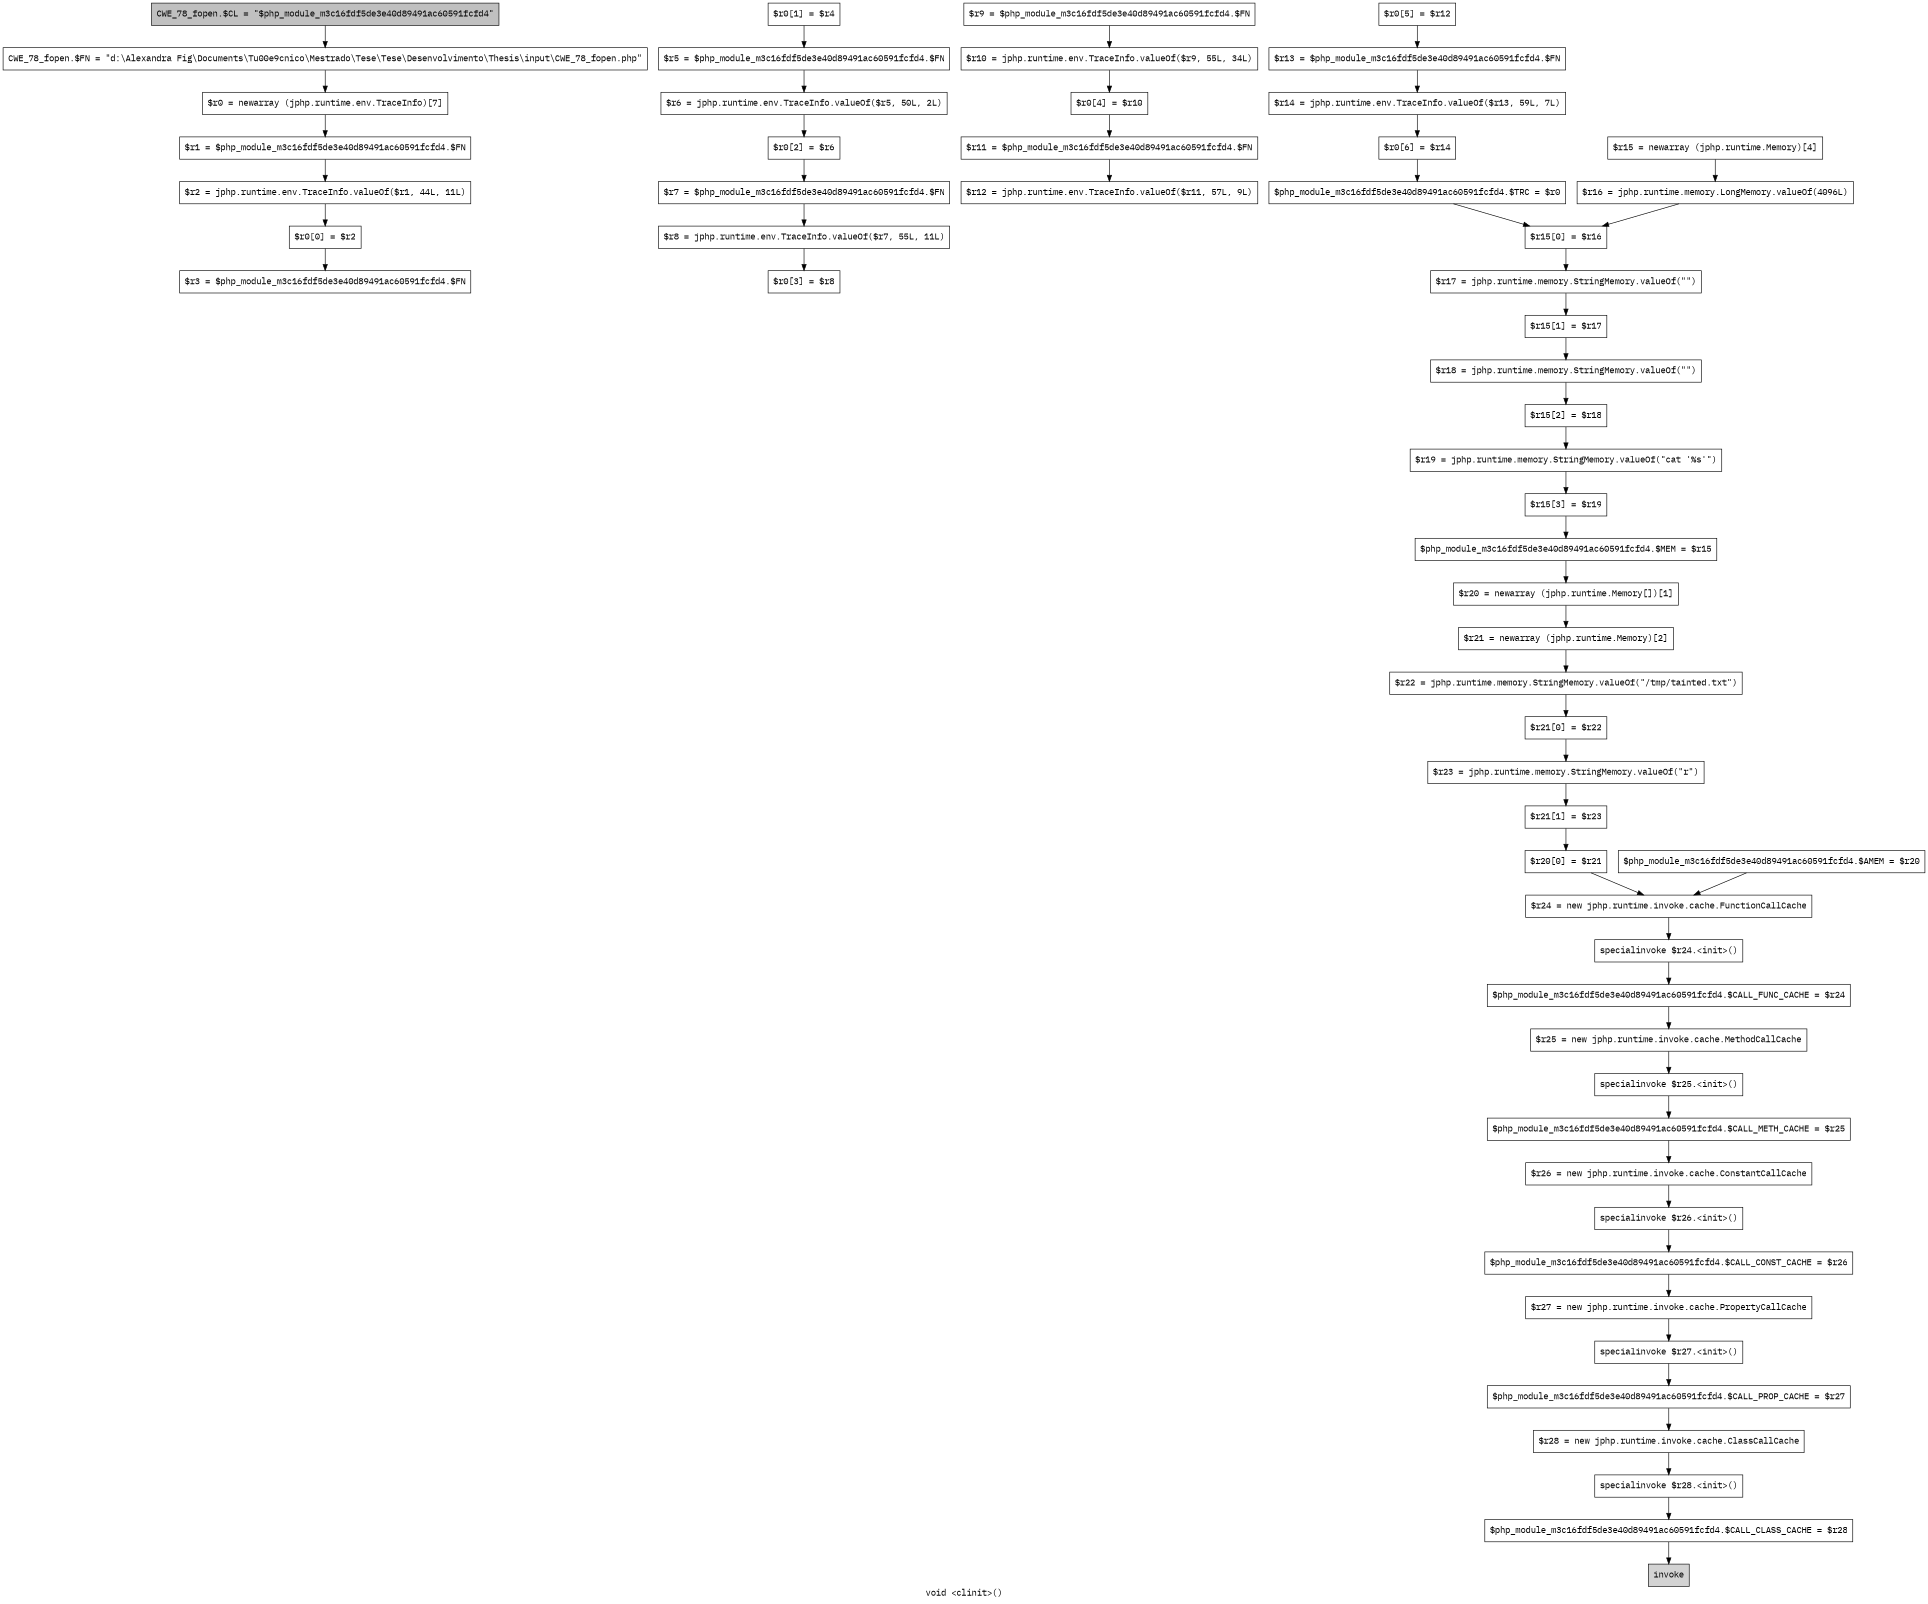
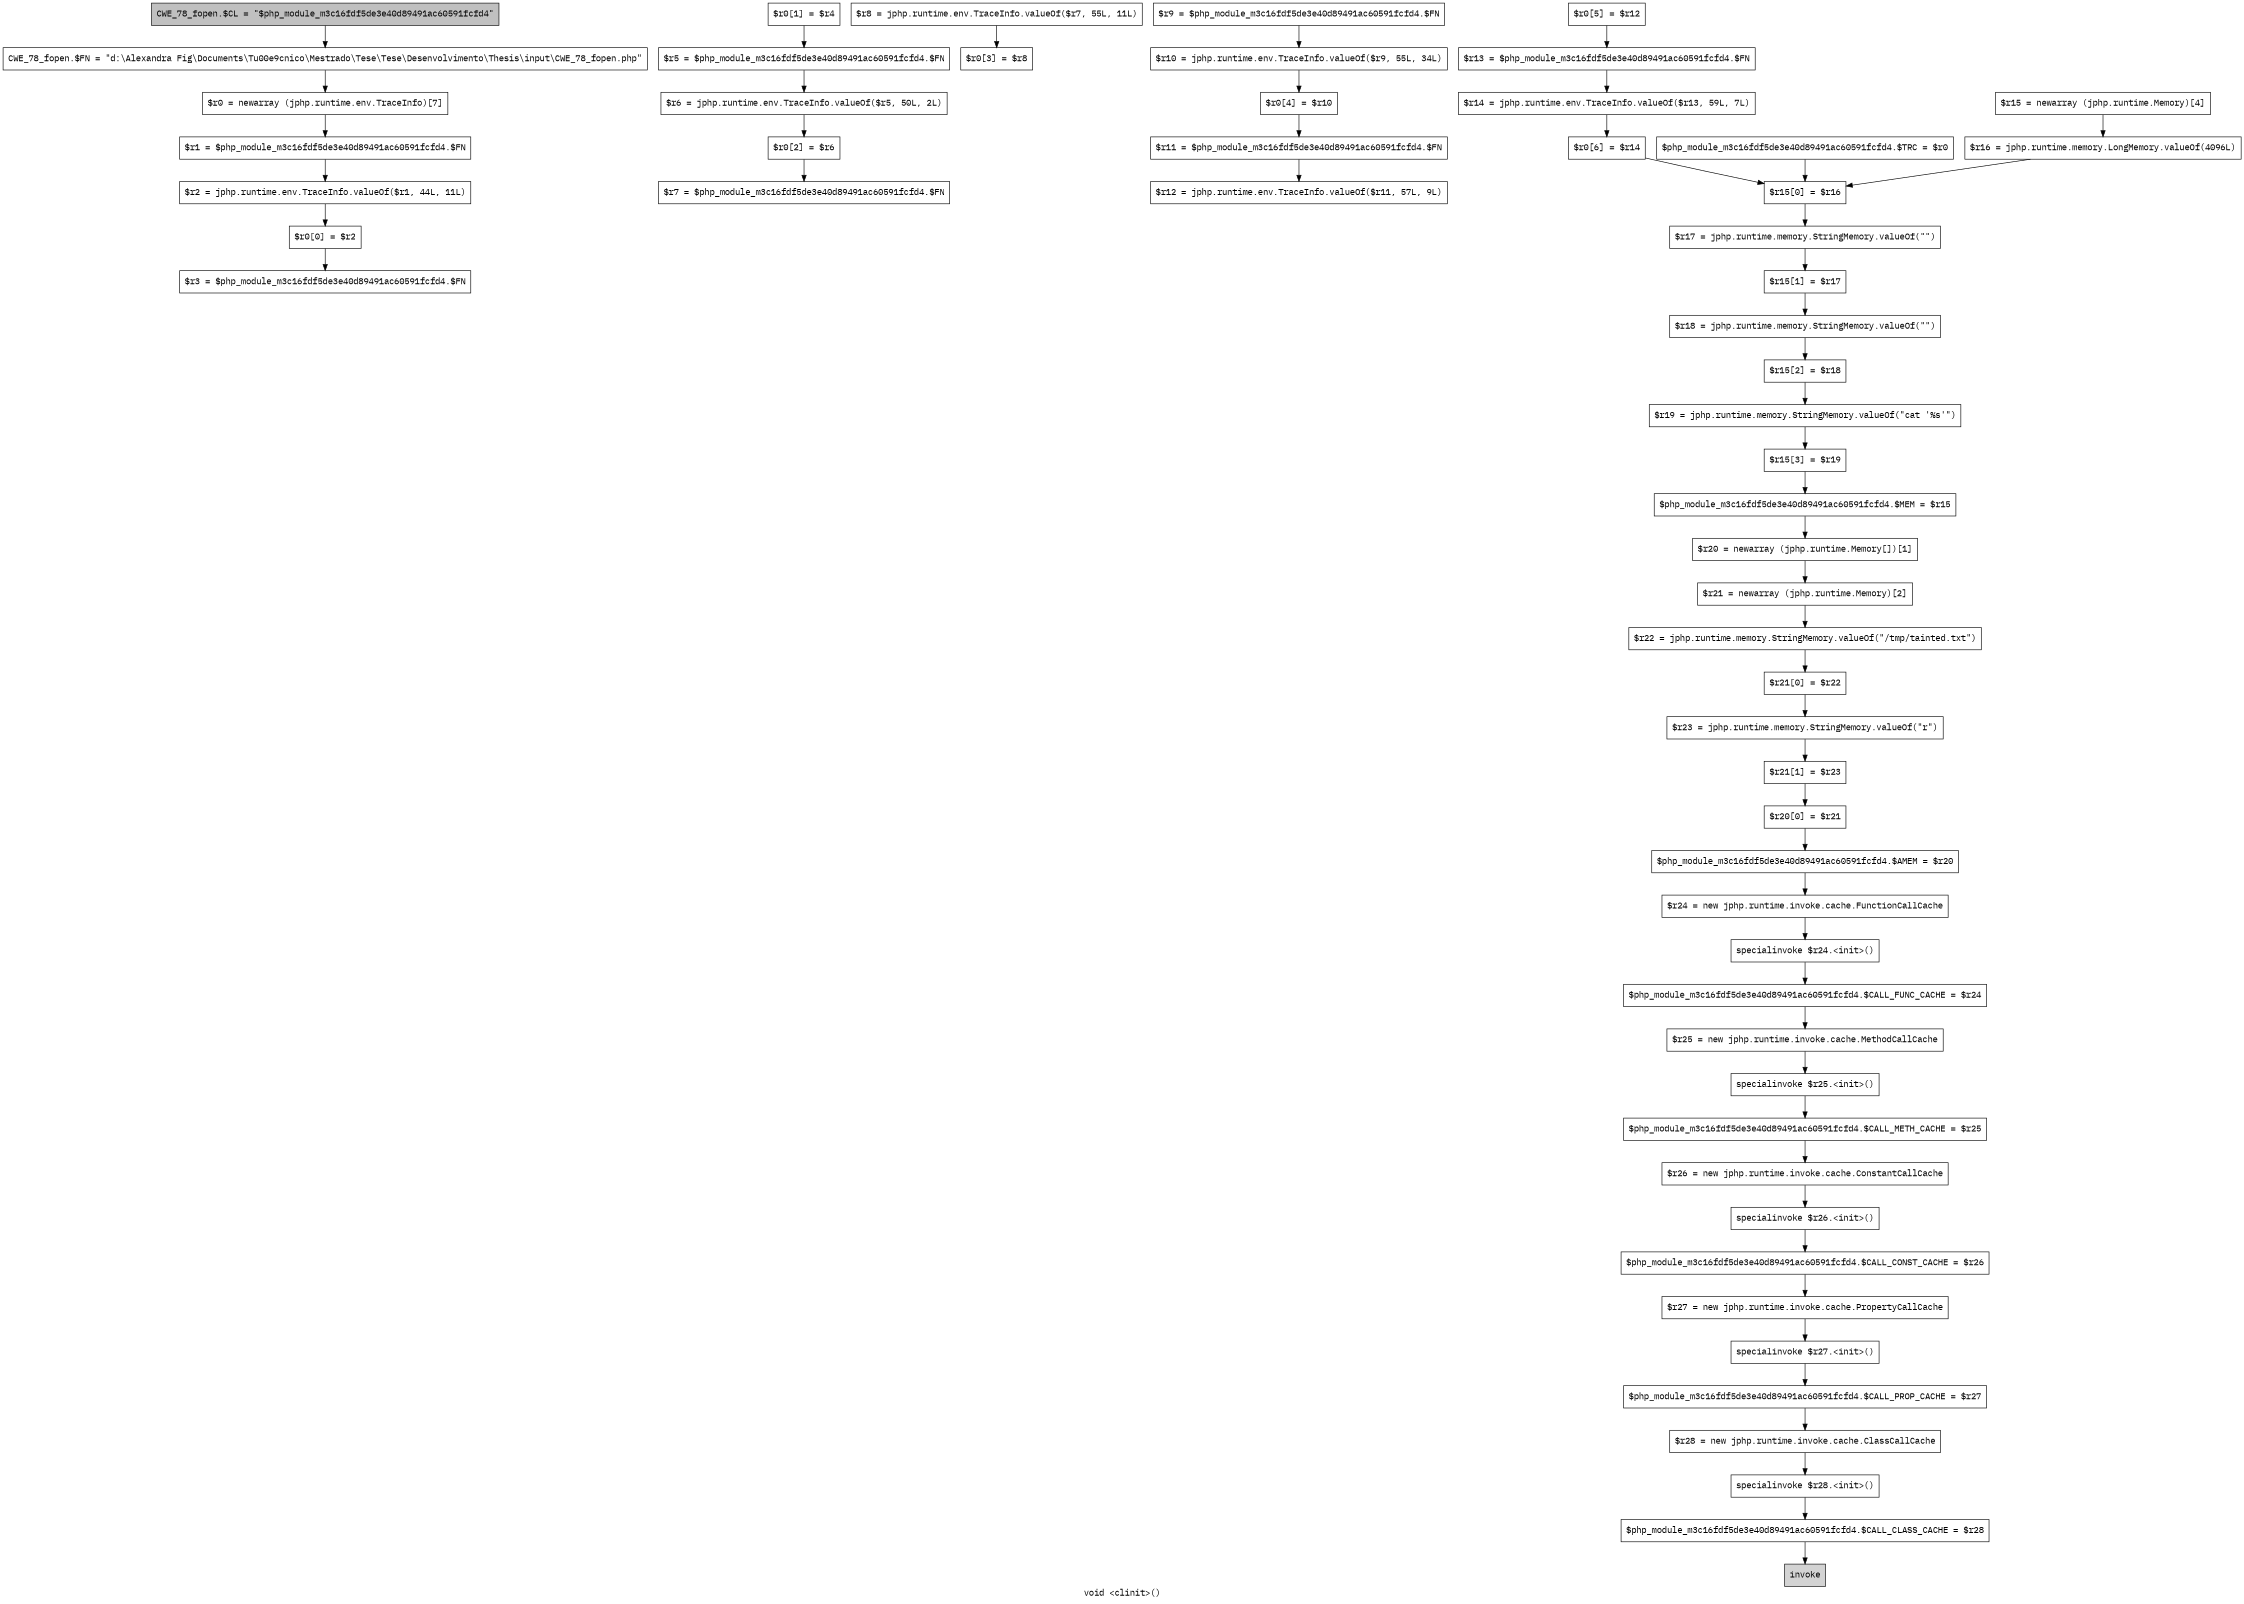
(1417, 167) -> (1702, 170)
(804, 212) -> none
(1615, 883) -> (1805, 836)
